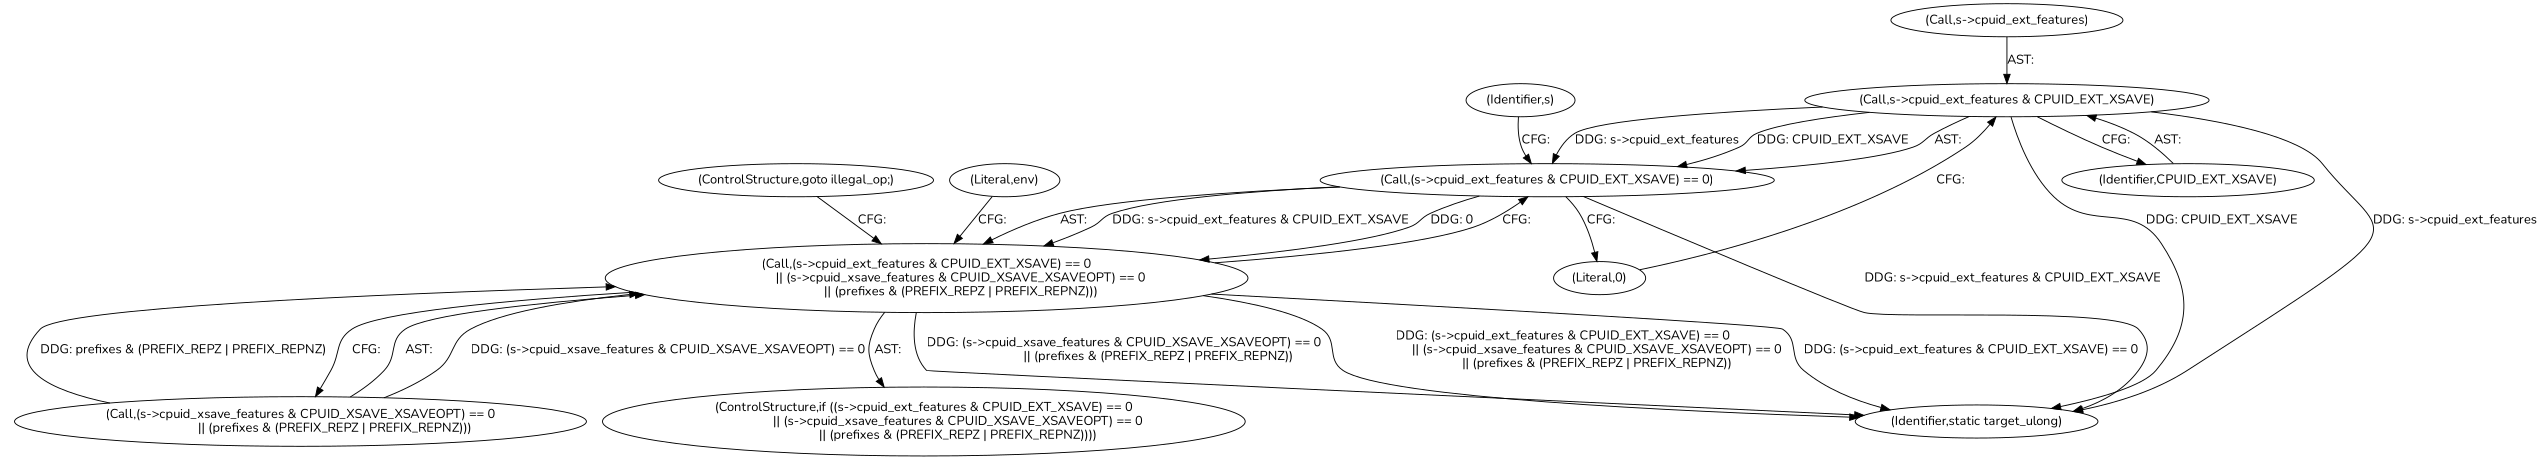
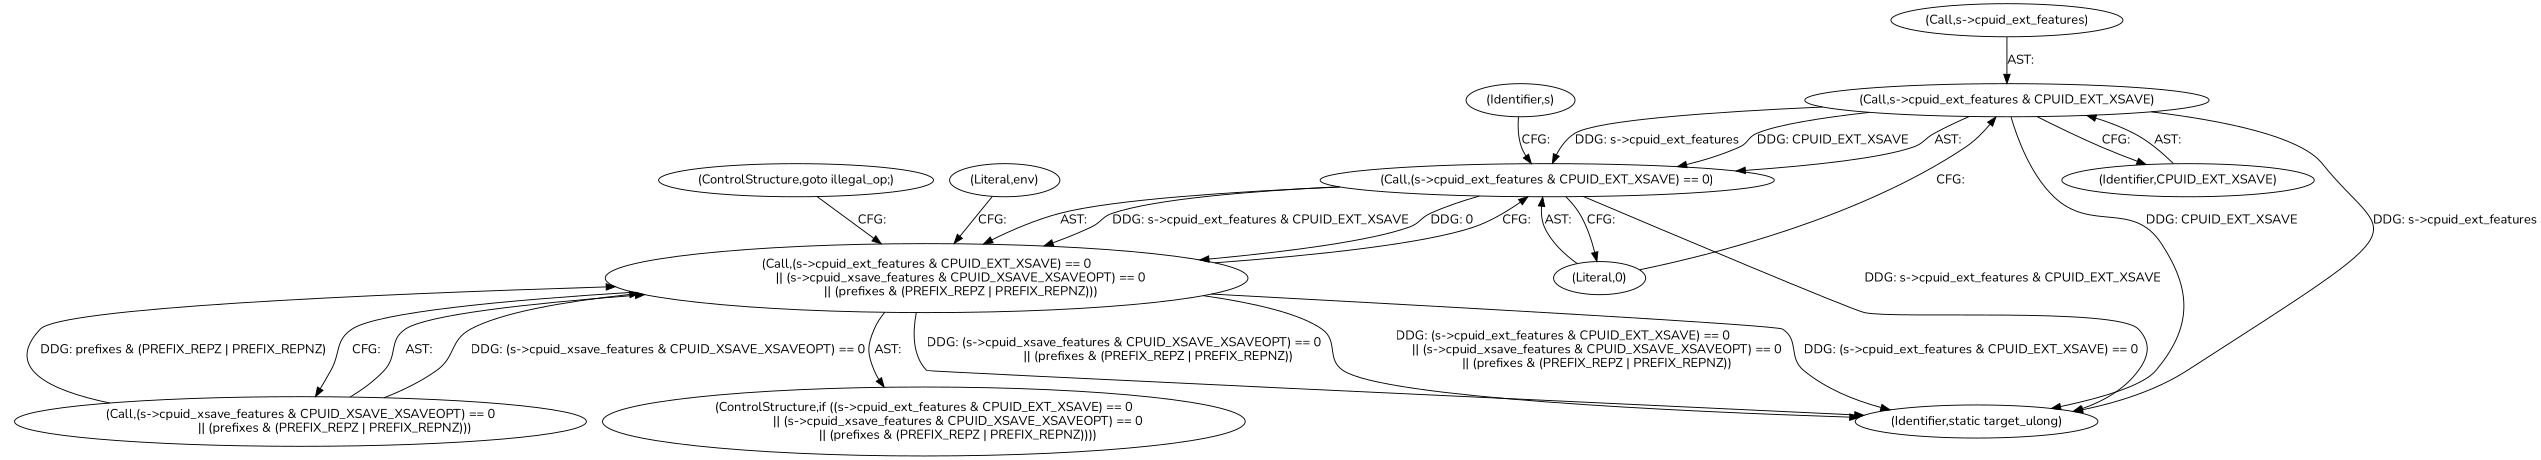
none -> (1552, 239)
